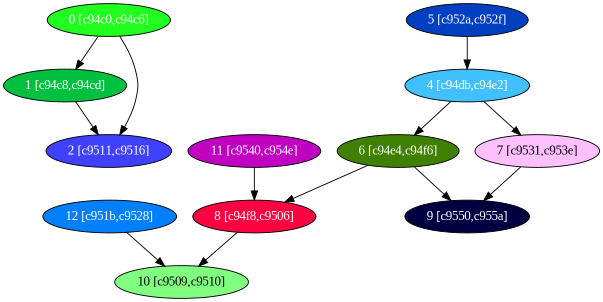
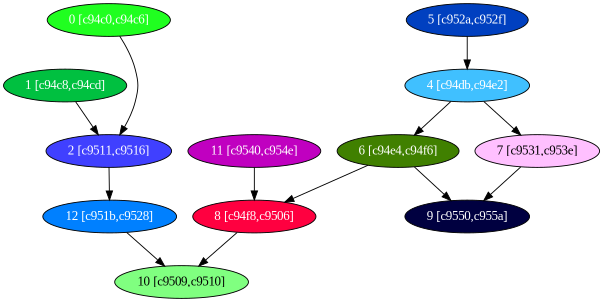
(90, 49) -> none
none -> (109, 179)
